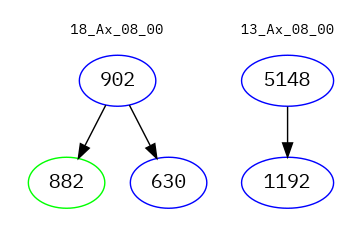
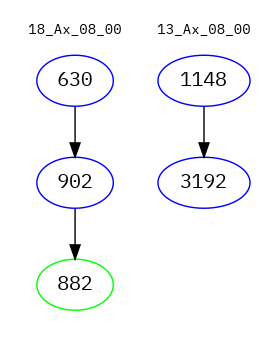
(288, 81) -> (204, 81)
(140, 125) -> (75, 125)
(288, 183) -> (204, 183)
